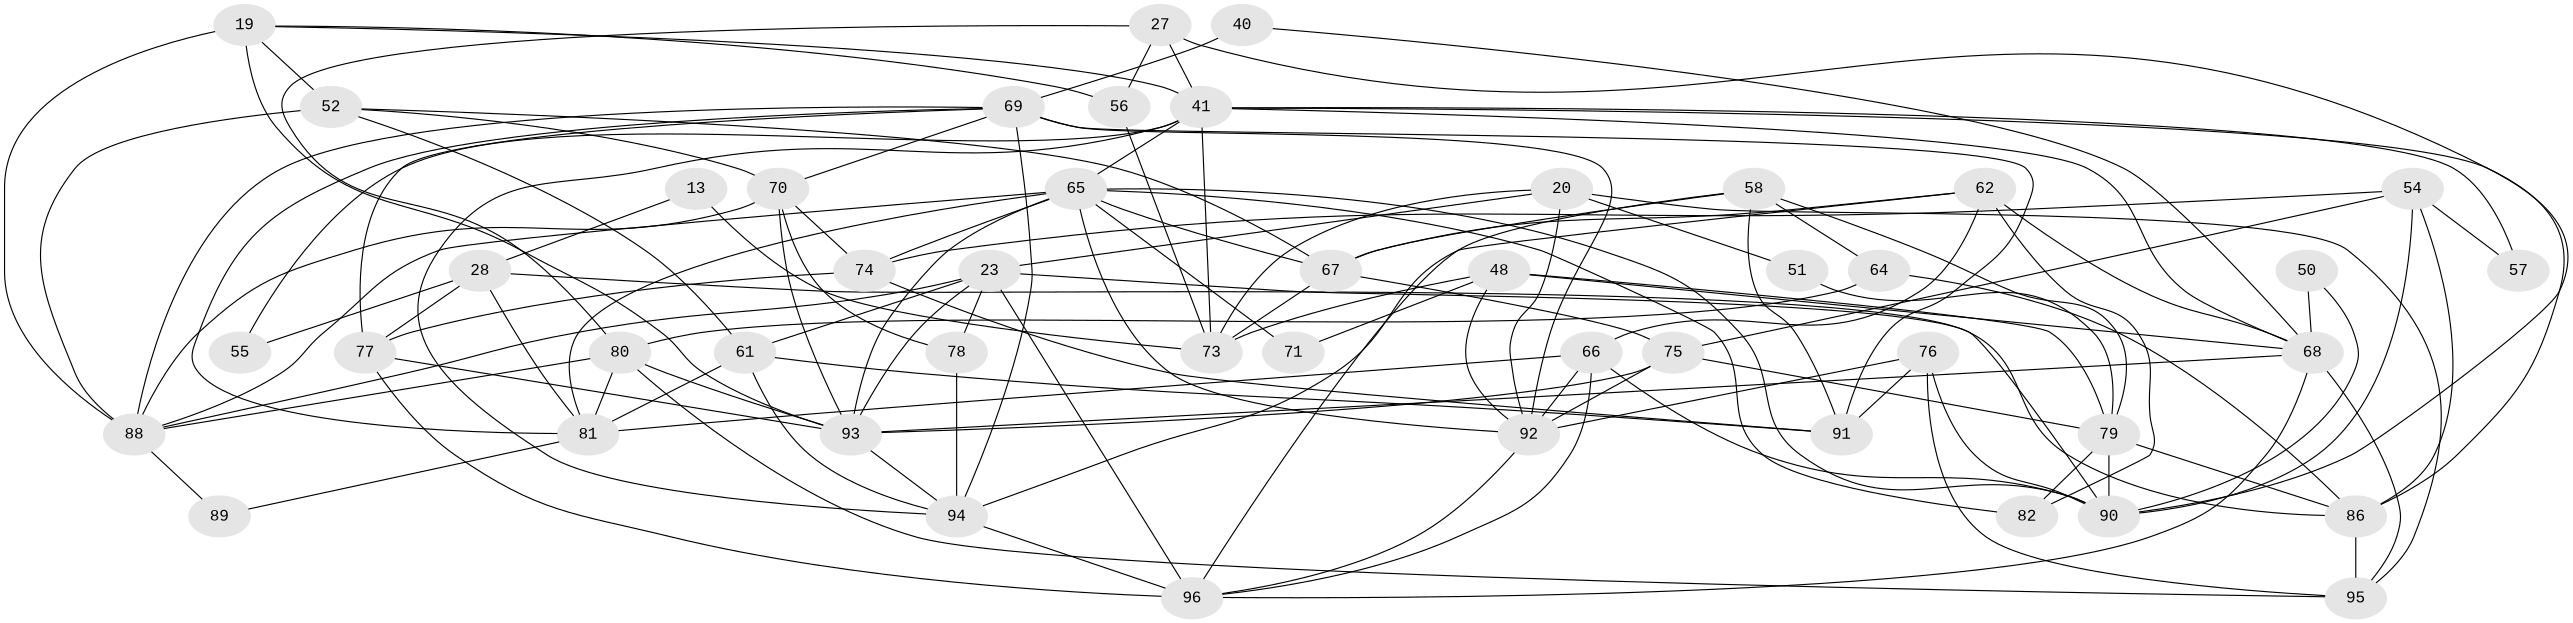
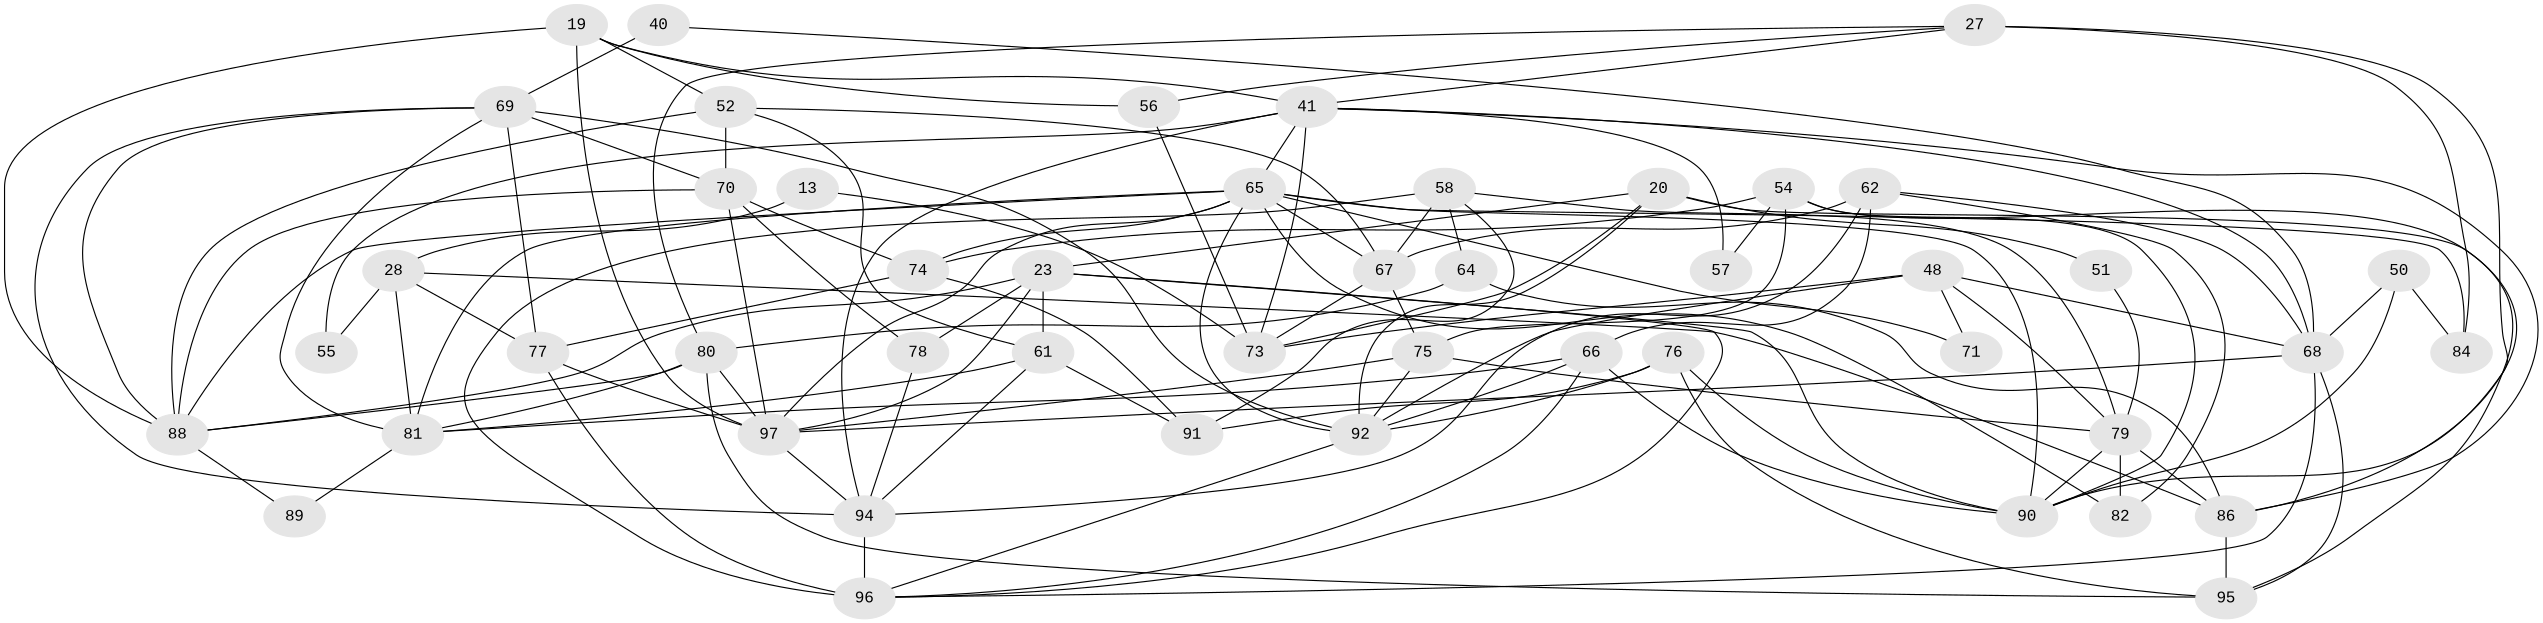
(1696, 140) -> none
none -> (2462, 353)
(851, 435) -> (769, 435)
